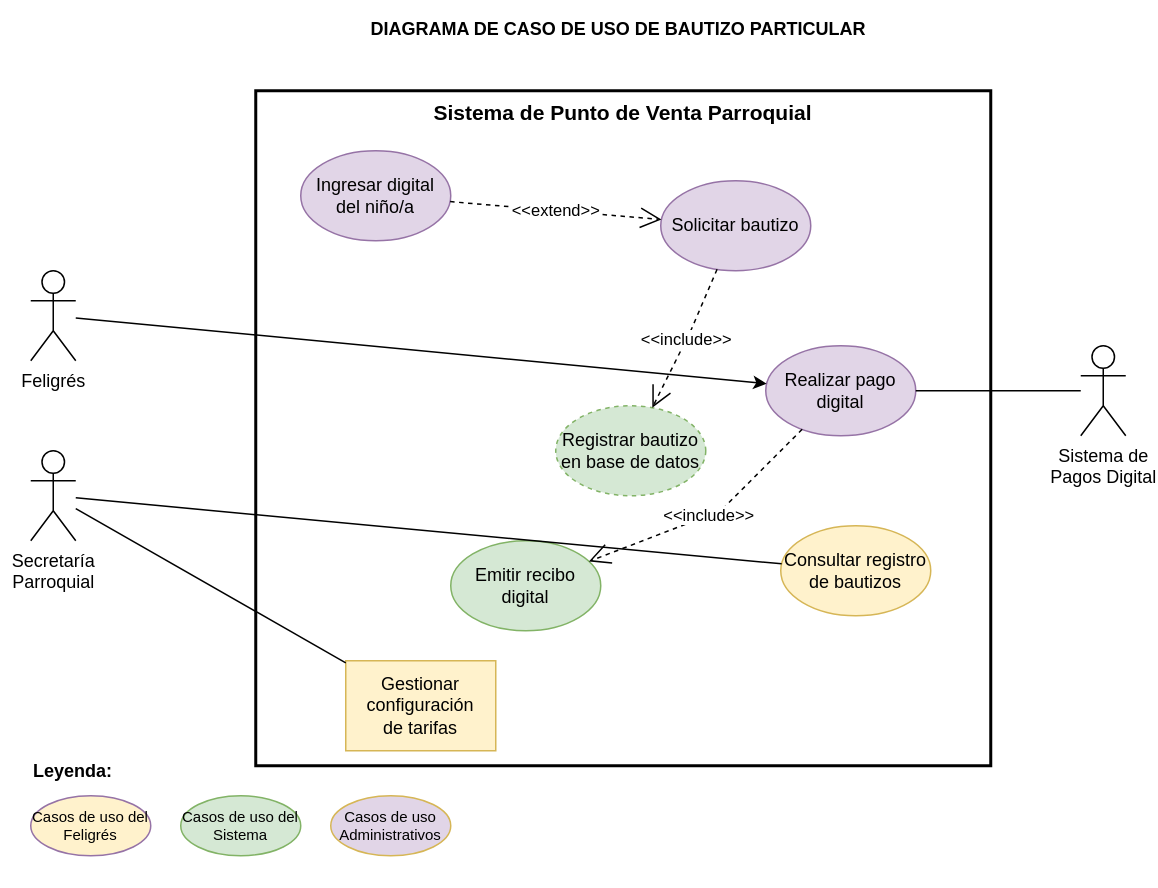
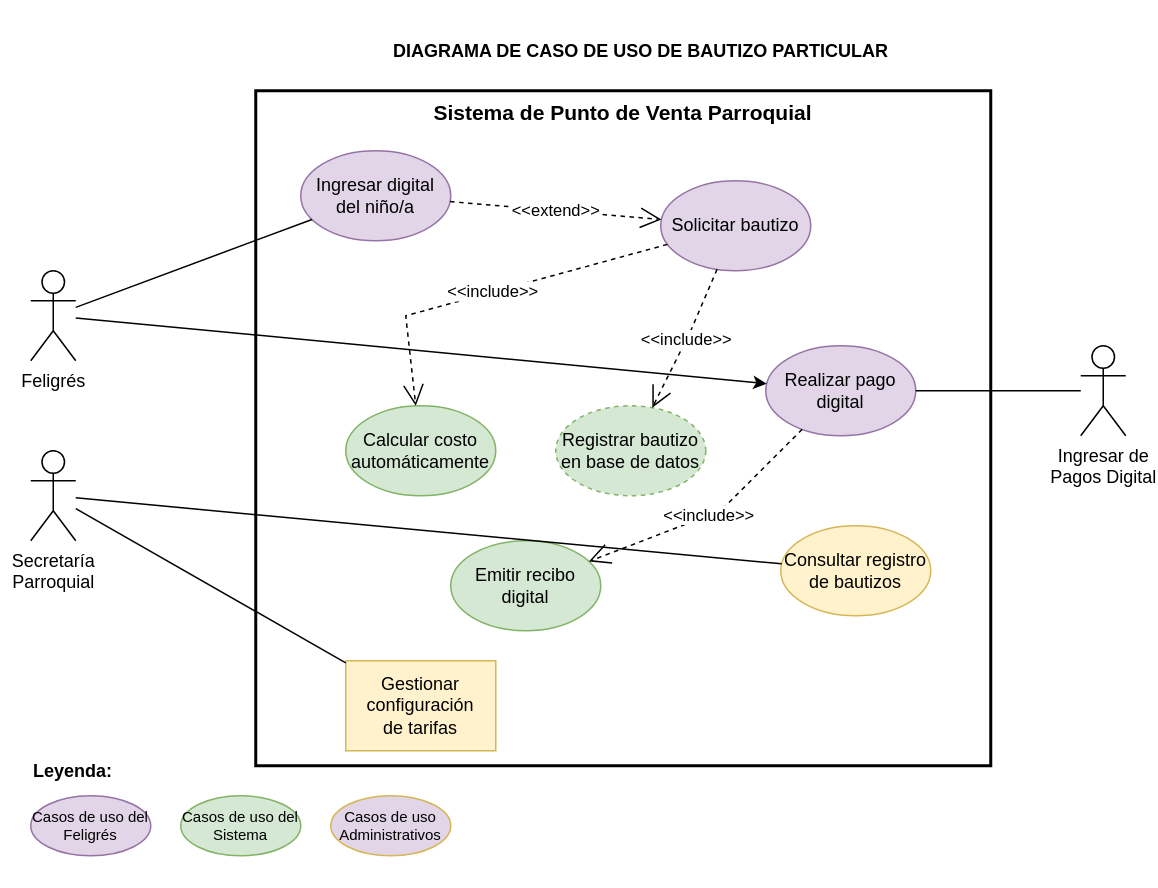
(623, 38) -> (646, 61)
none -> (194, 263)
none -> (601, 263)
none -> (421, 451)
(1104, 468) -> (1104, 468)
(91, 826) -> (91, 826)
